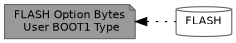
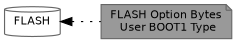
(161, 22) -> (86, 22)
